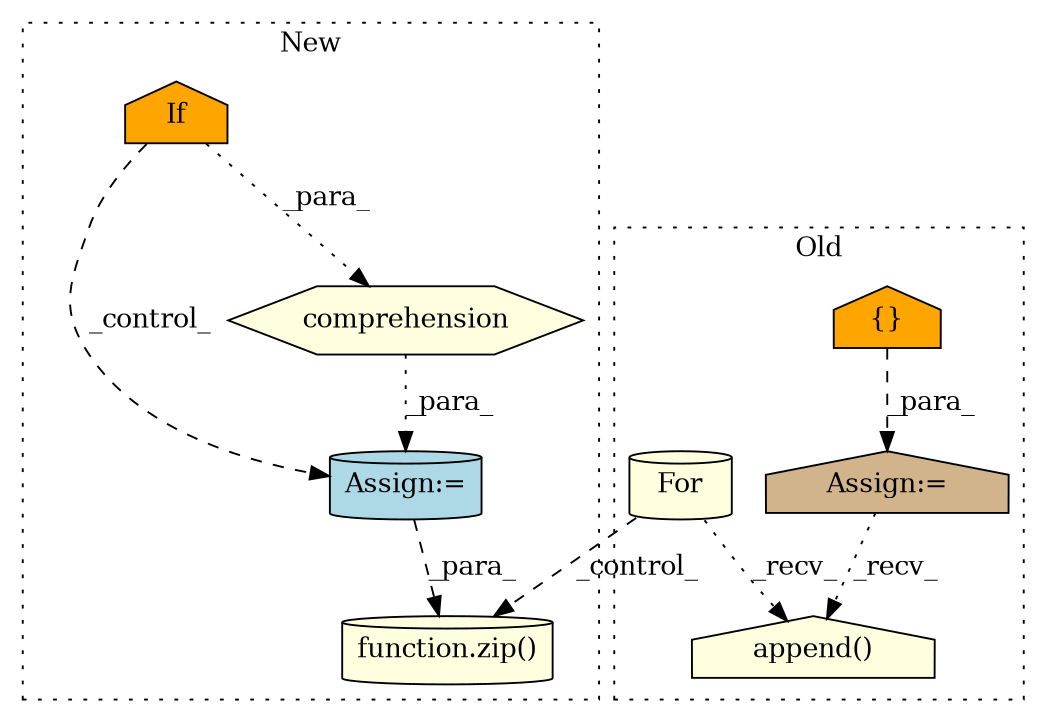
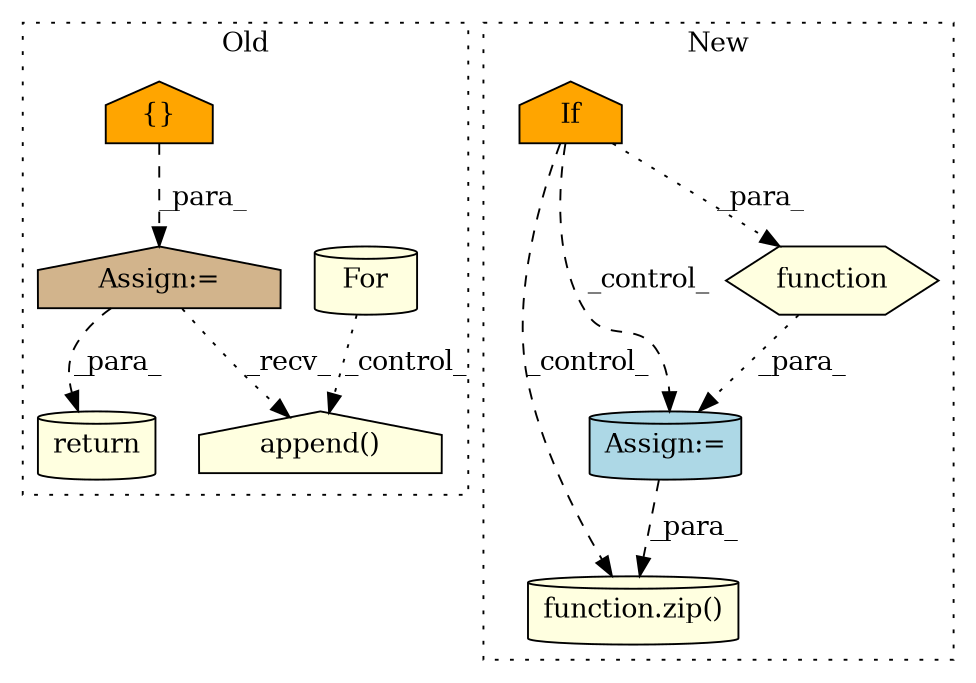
(406, 320) -> (832, 281)
none -> (97, 446)
(573, 562) -> (525, 357)
(795, 568) -> (406, 363)
